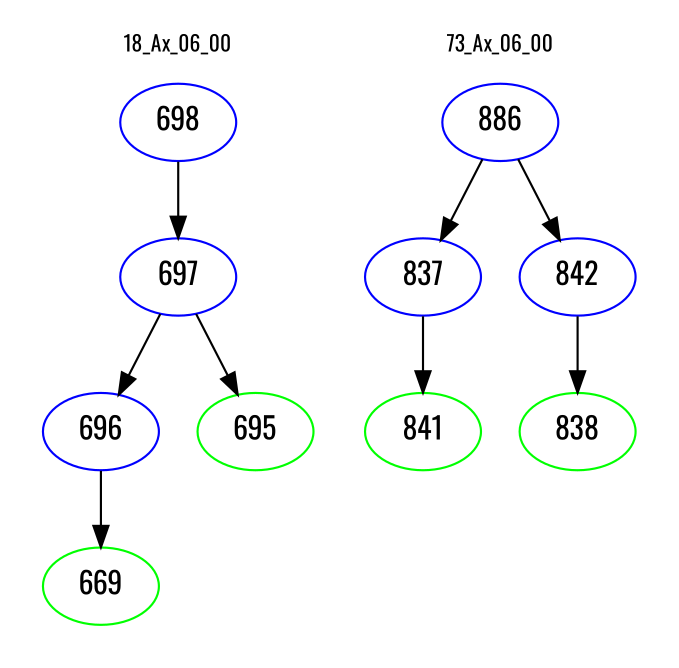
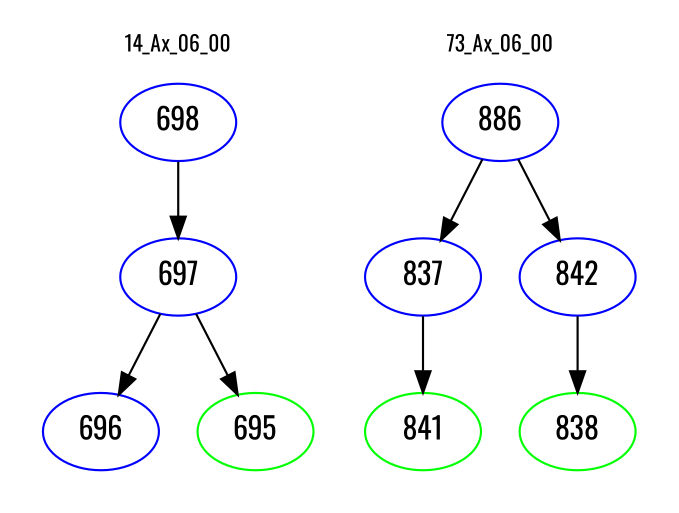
(178, 46) -> (178, 46)
(101, 586) -> none
